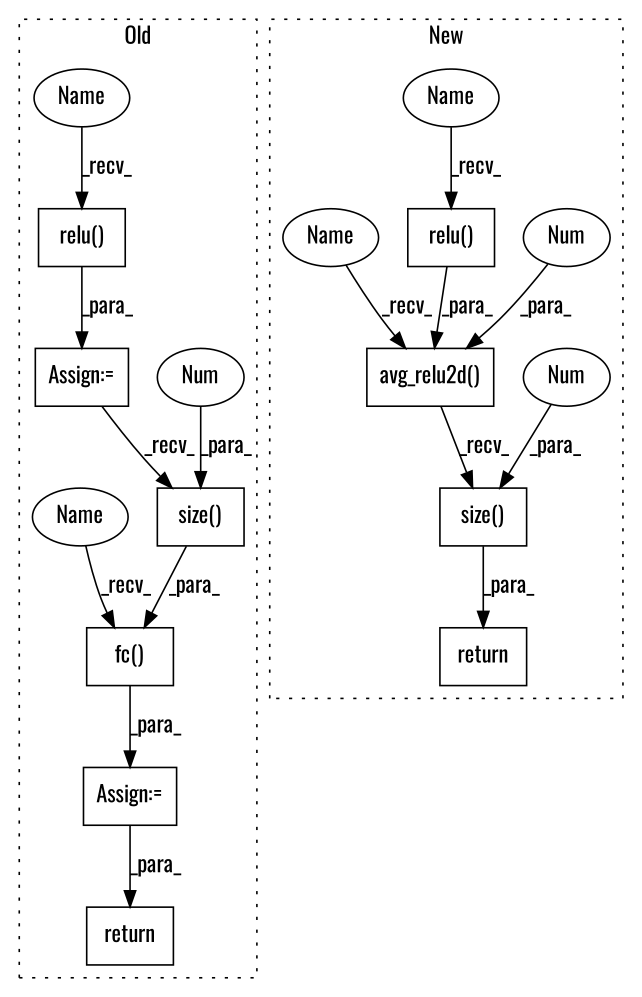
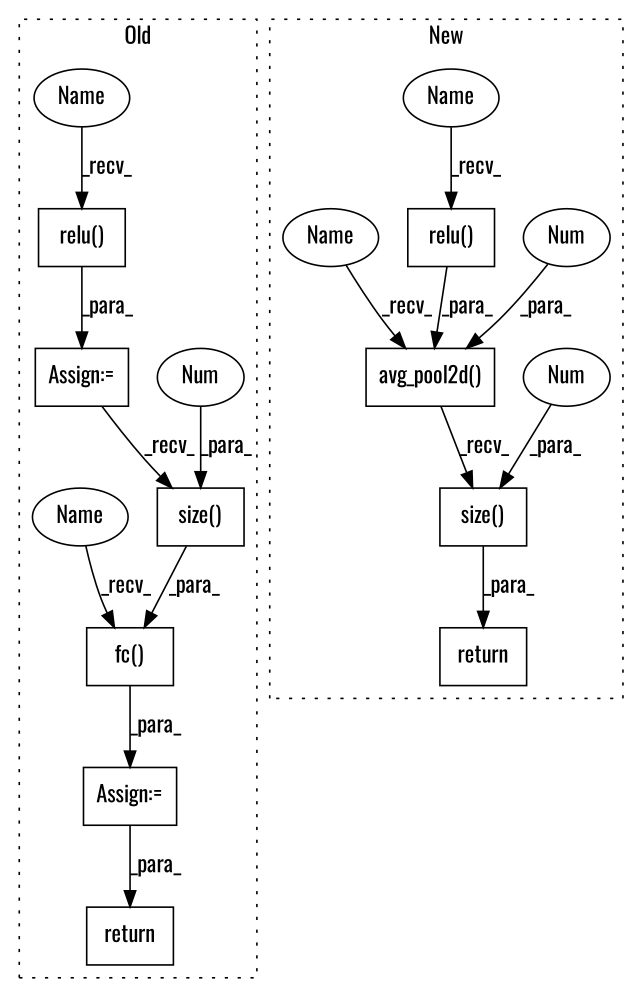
(430, 377) -> (430, 377)
